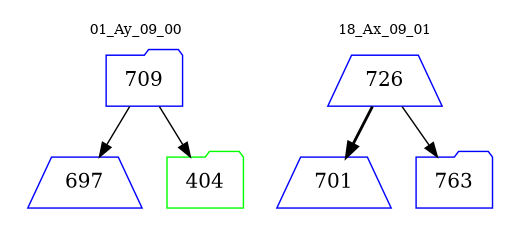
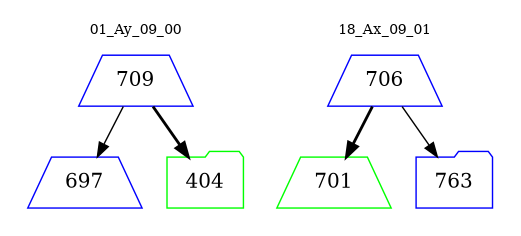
(144, 81) -> (136, 81)
(385, 81) -> (385, 81)
(171, 126) -> (167, 126)
(334, 183) -> (334, 183)
